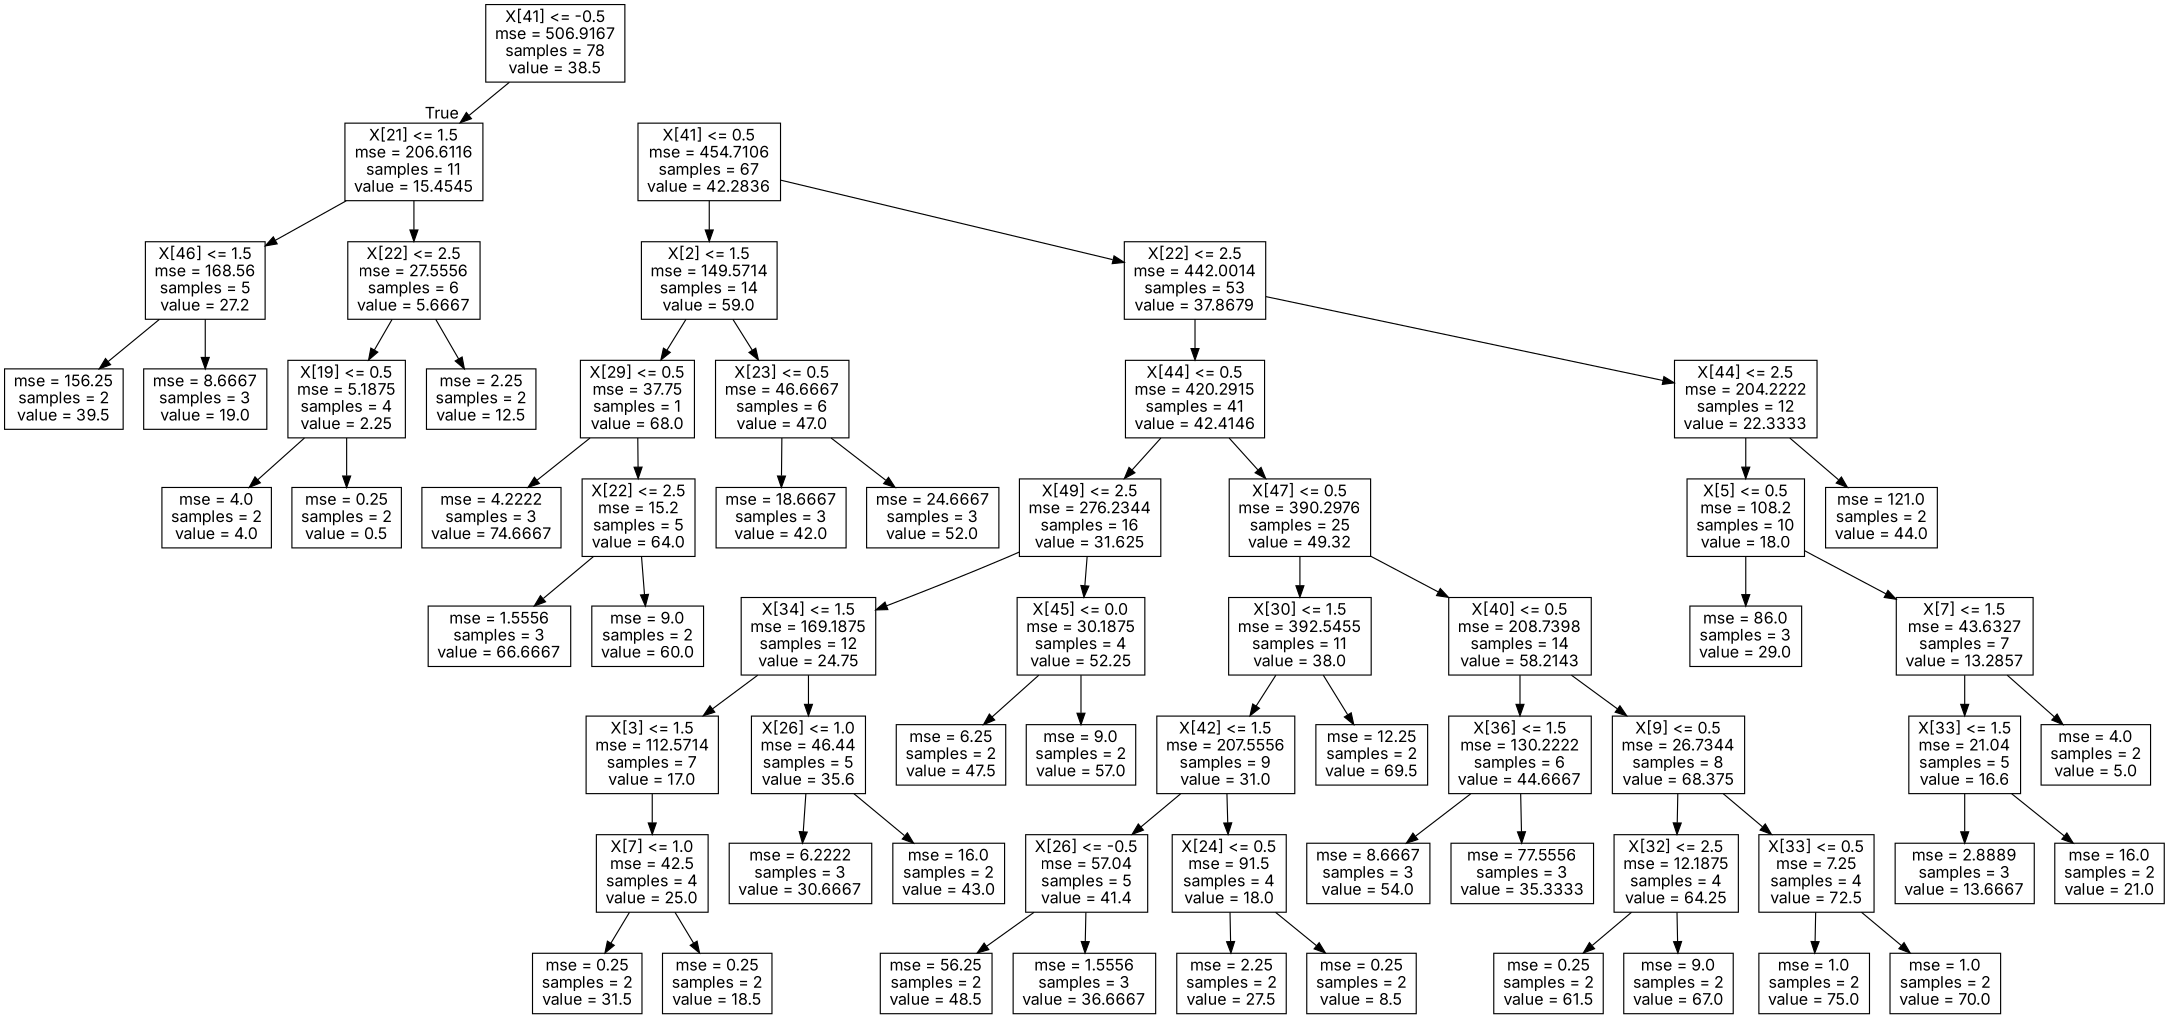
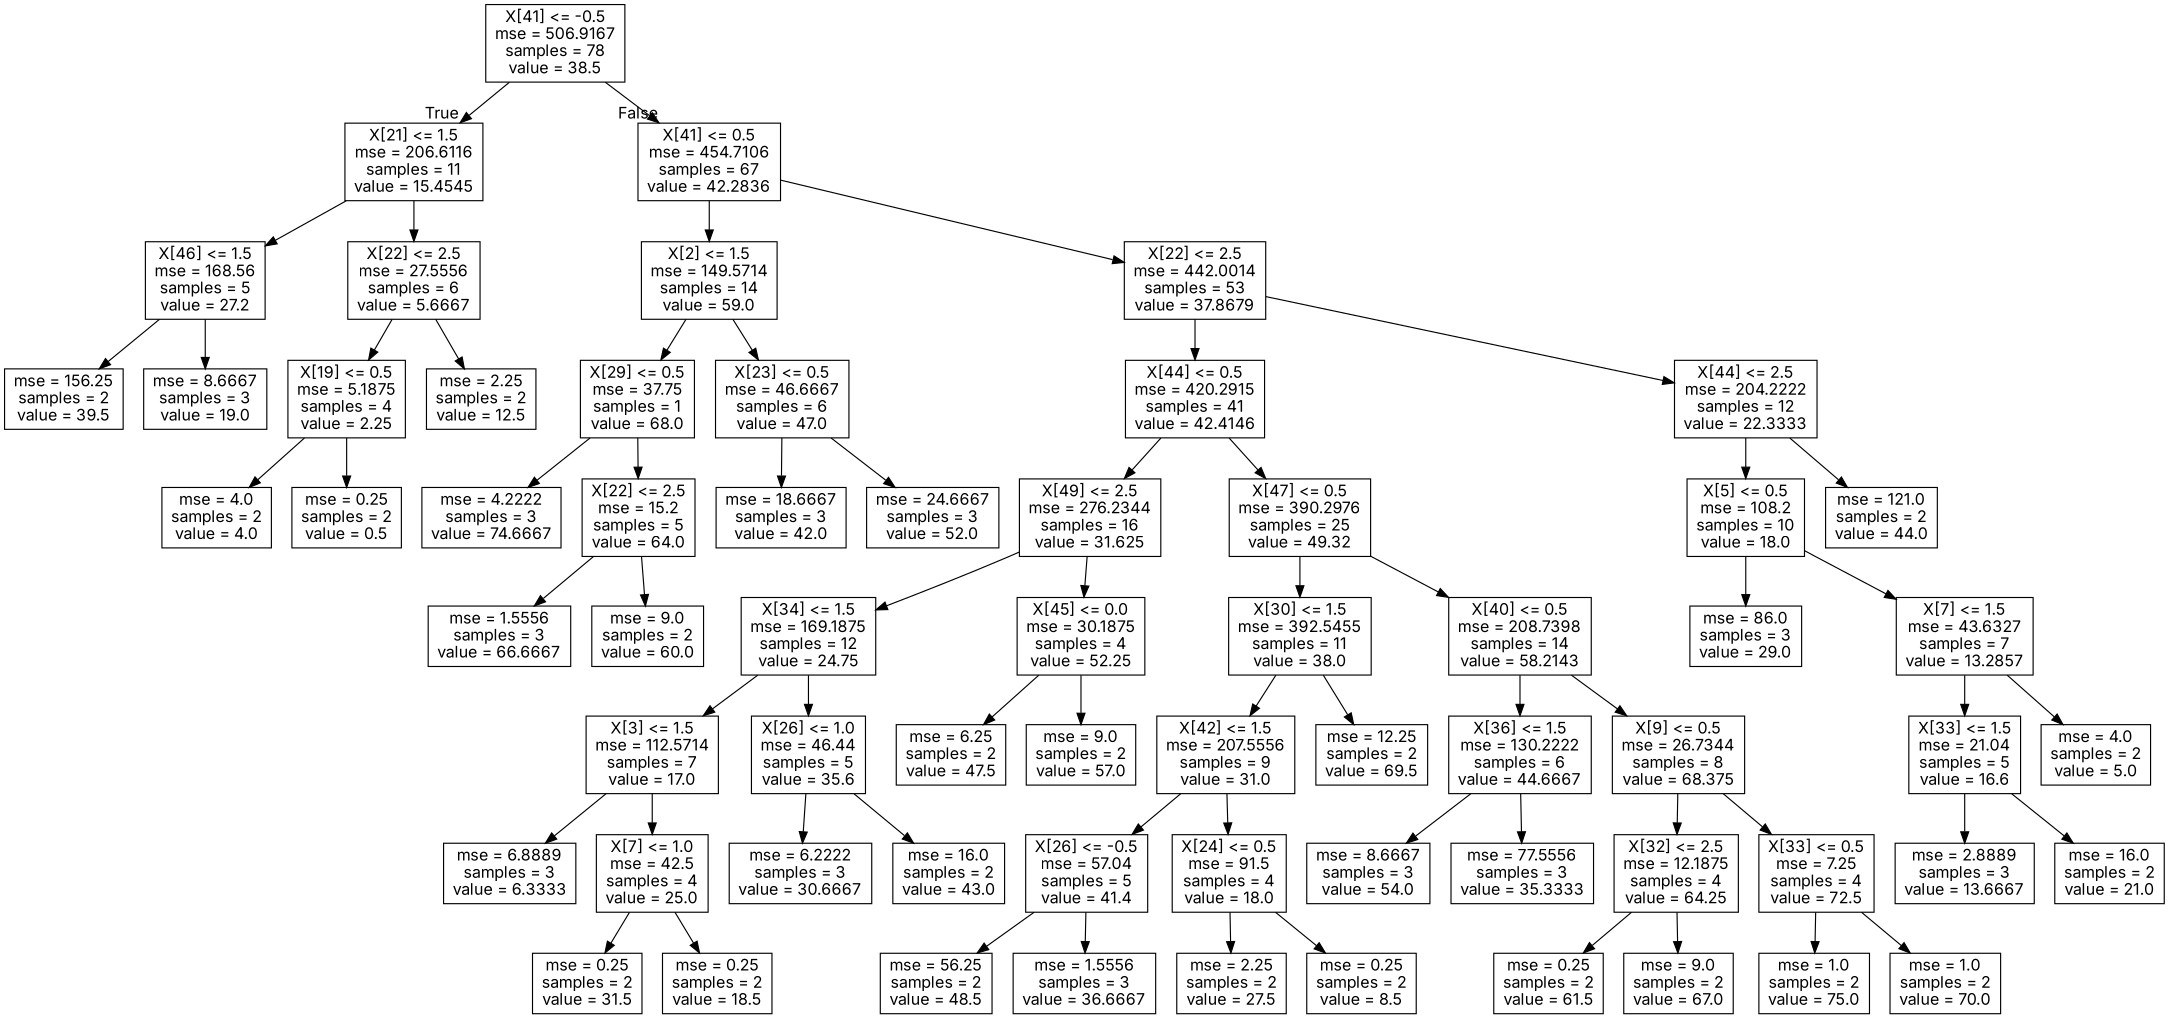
none -> (627, 99)
none -> (510, 873)
